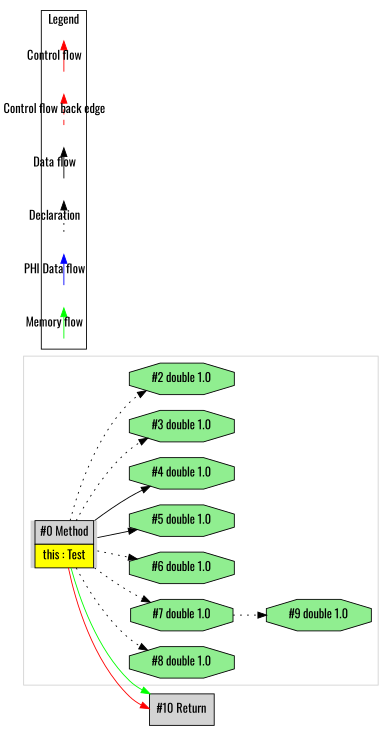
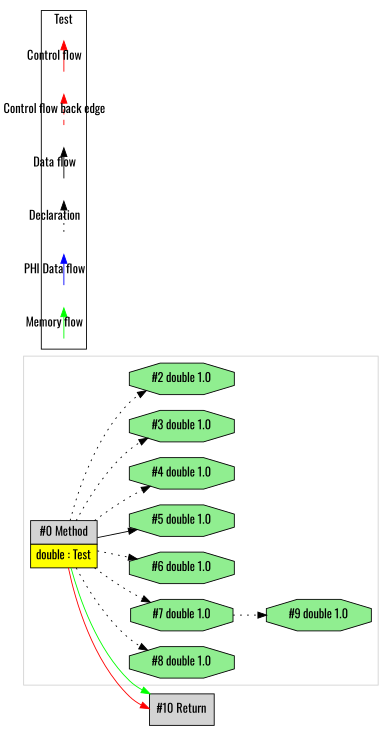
(64, 21) -> (64, 21)
(118, 504) -> (118, 504)
(64, 556) -> (64, 556)
